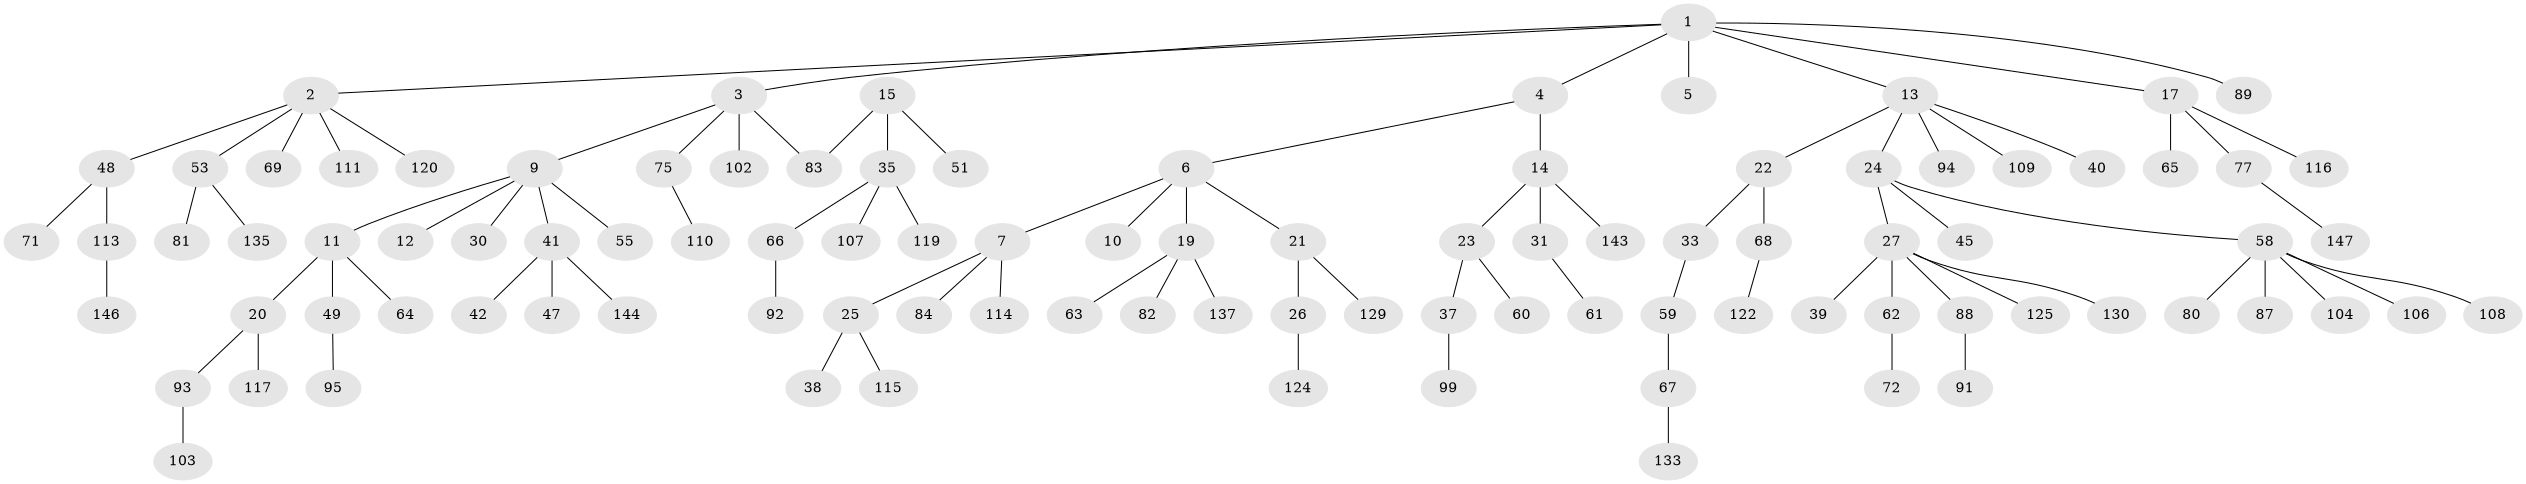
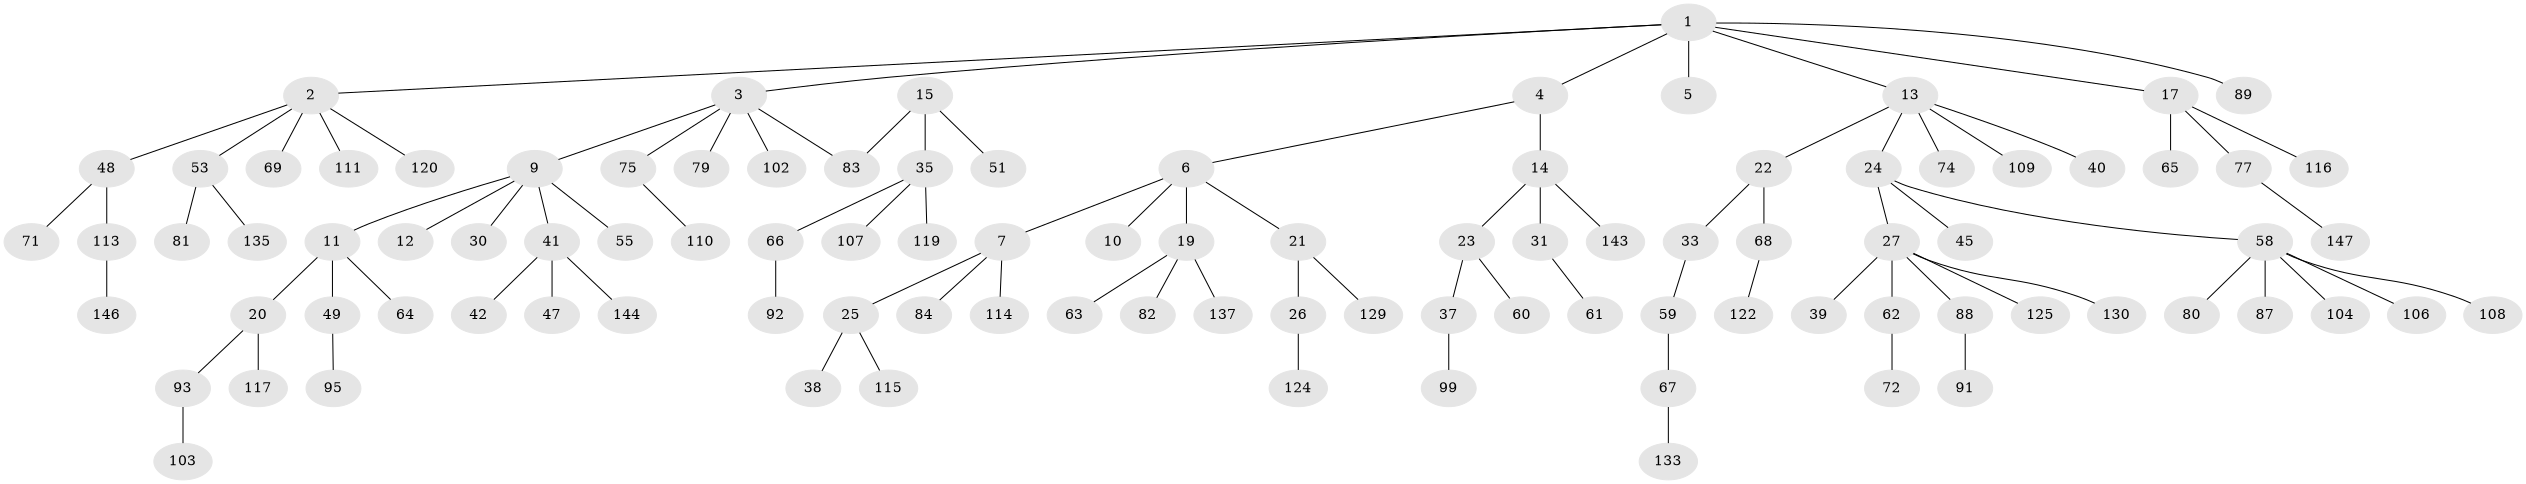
none -> (702, 169)
(1947, 169) -> (1947, 169)
